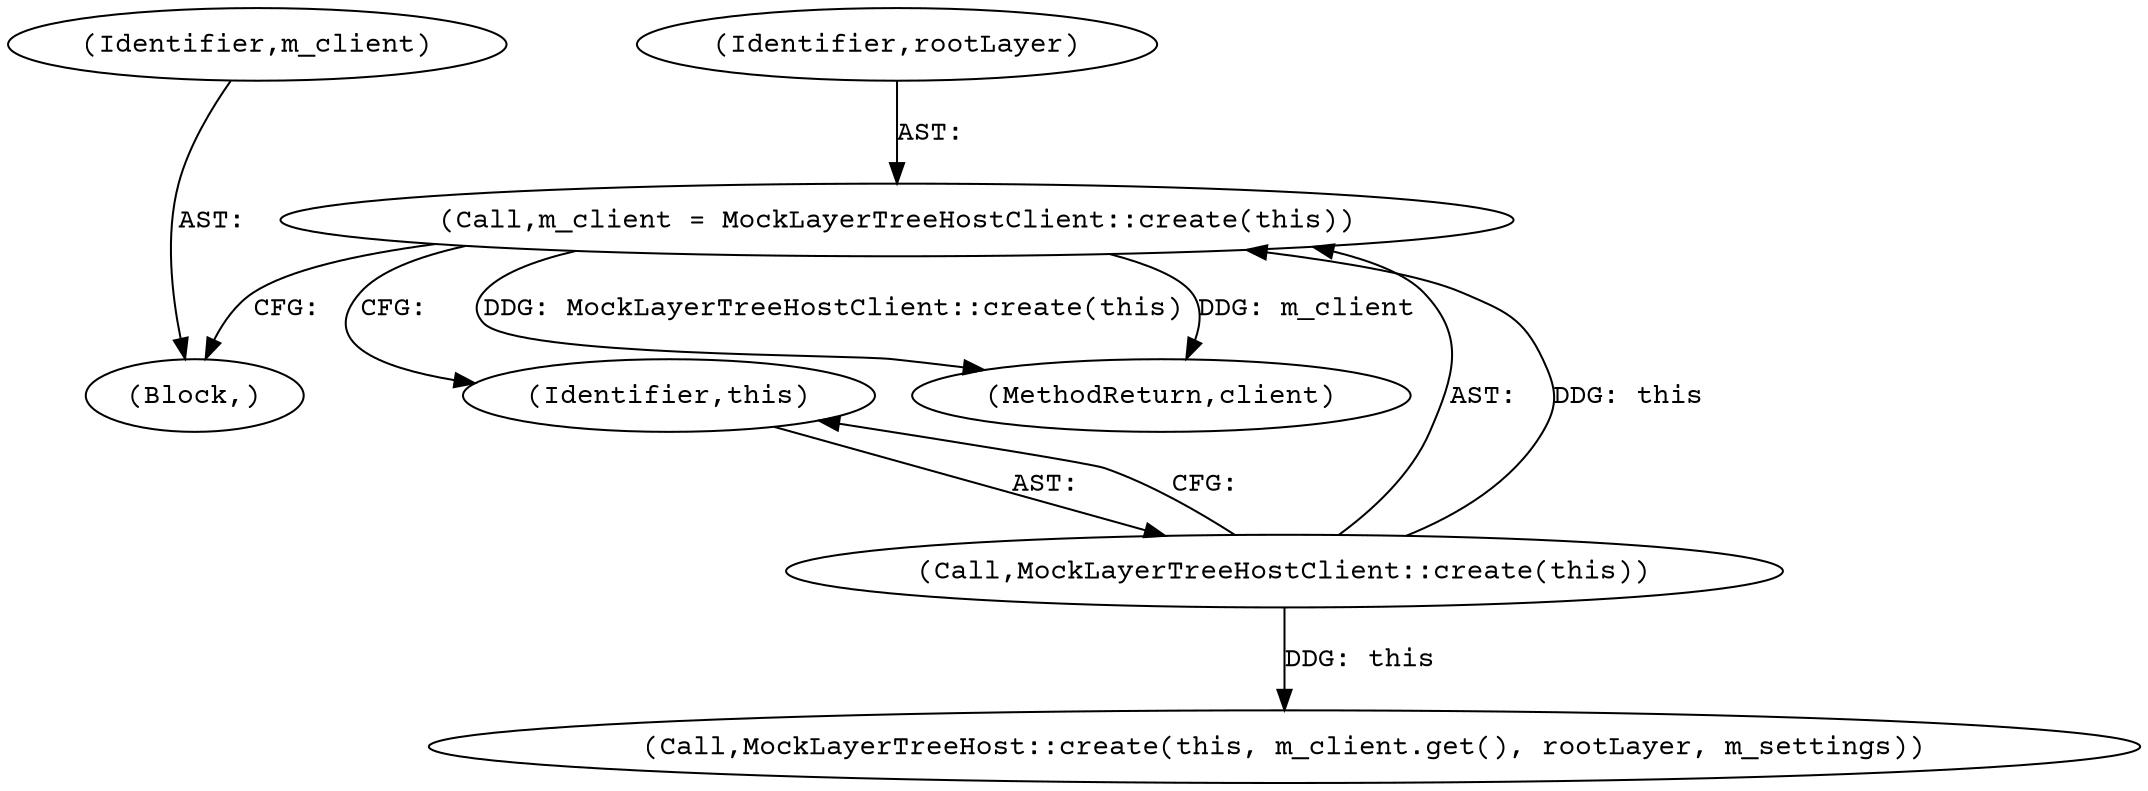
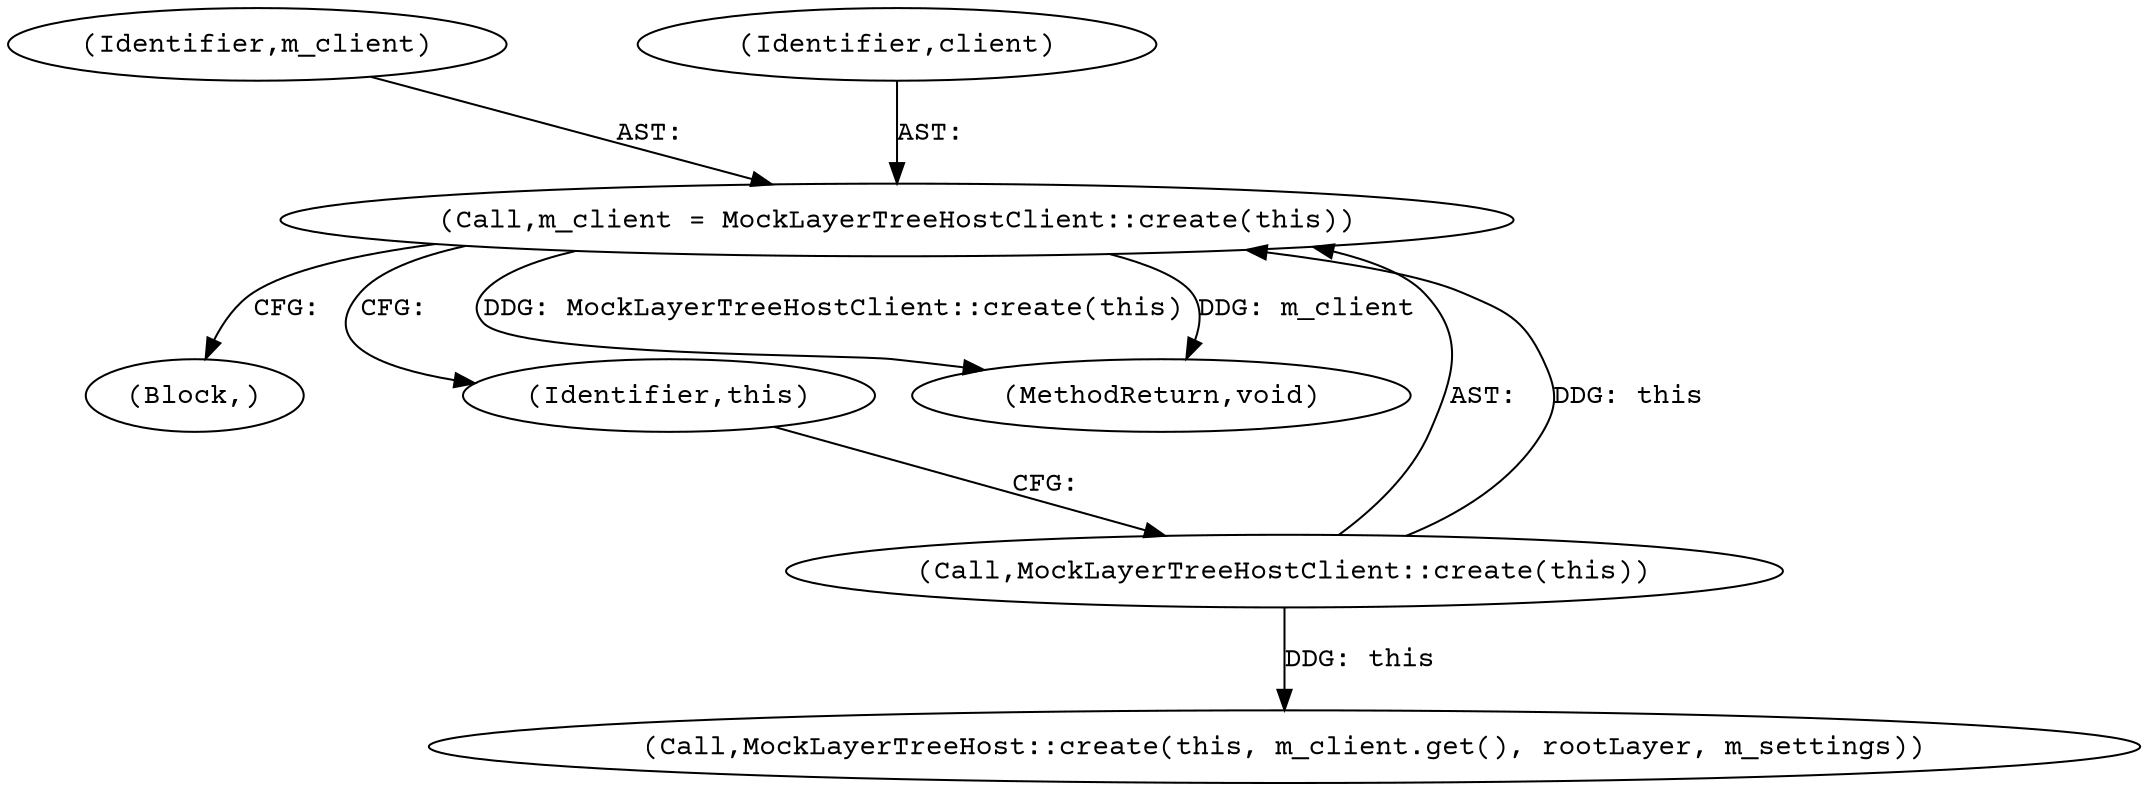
(897, 44) -> (897, 44)
(174, 203) -> (562, 128)
(1161, 396) -> (1161, 396)
(1044, 457) -> none
(1054, 483) -> (1054, 483)
